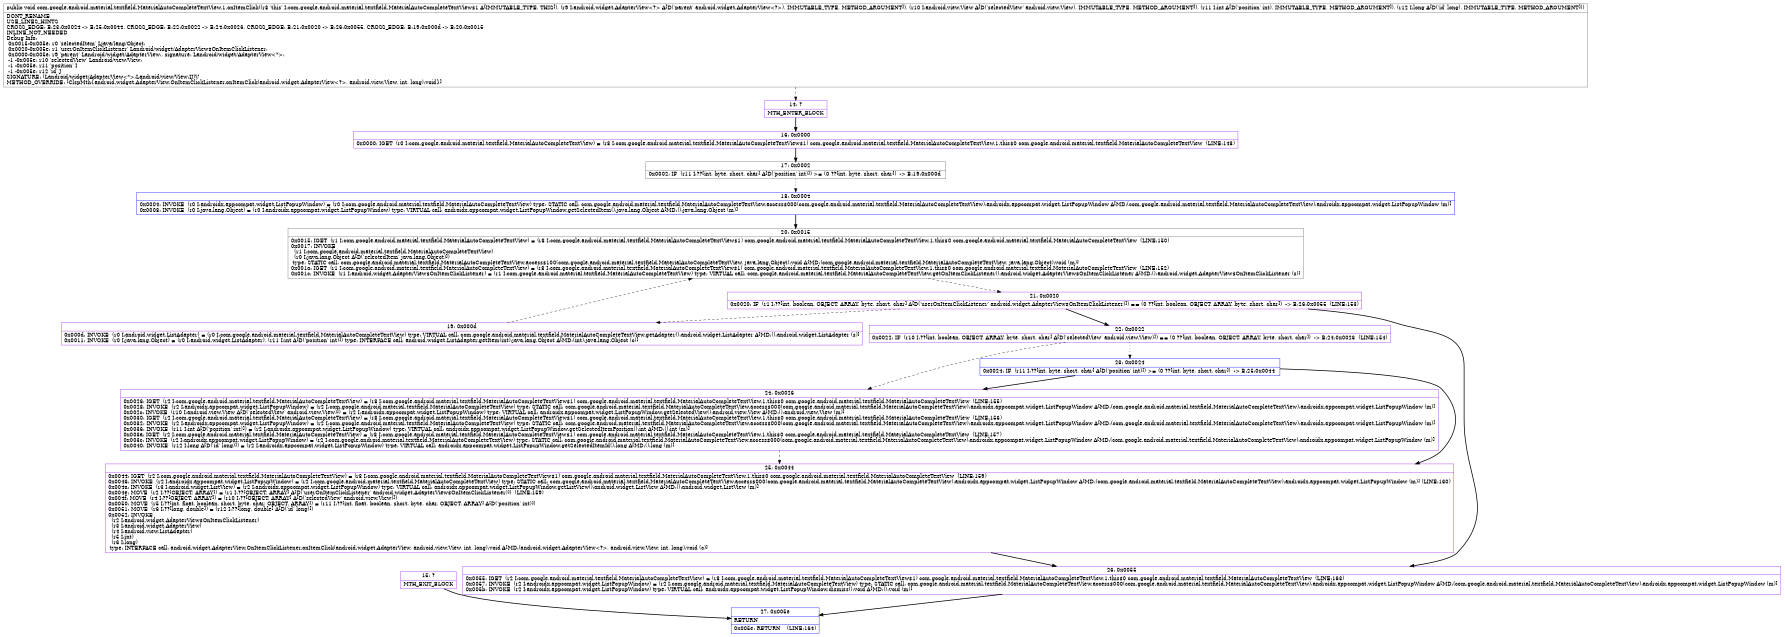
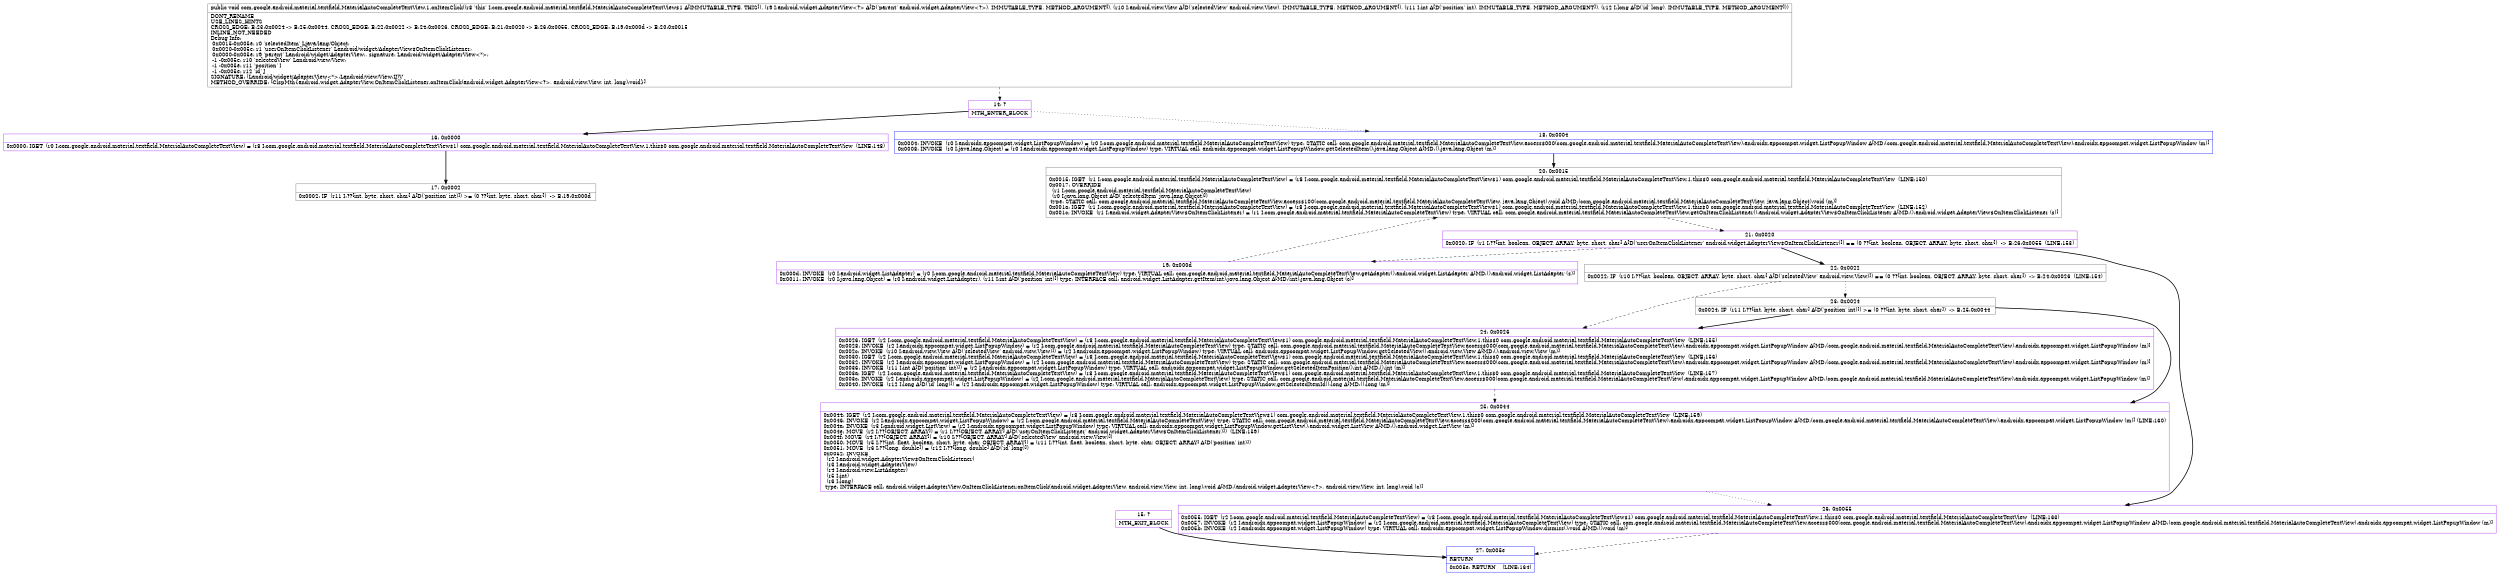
(796, 184) -> (1198, 121)
(315, 246) -> (1077, 185)
(1130, 334) -> (1845, 273)
(1130, 367) -> (1845, 306)
(1022, 559) -> (1737, 498)
(913, 604) -> (1628, 543)
